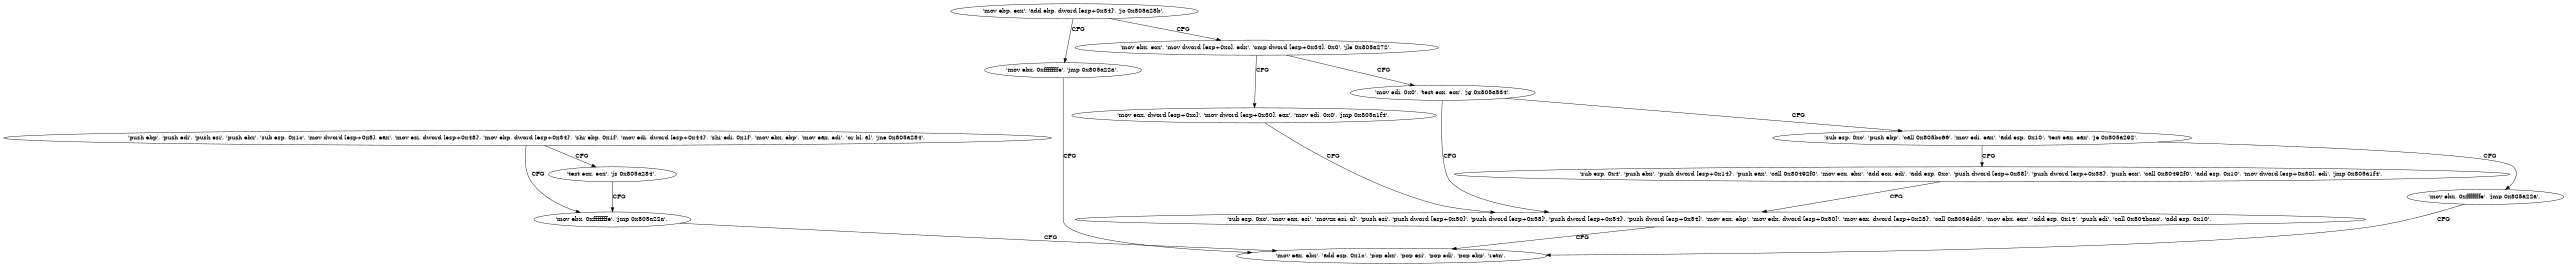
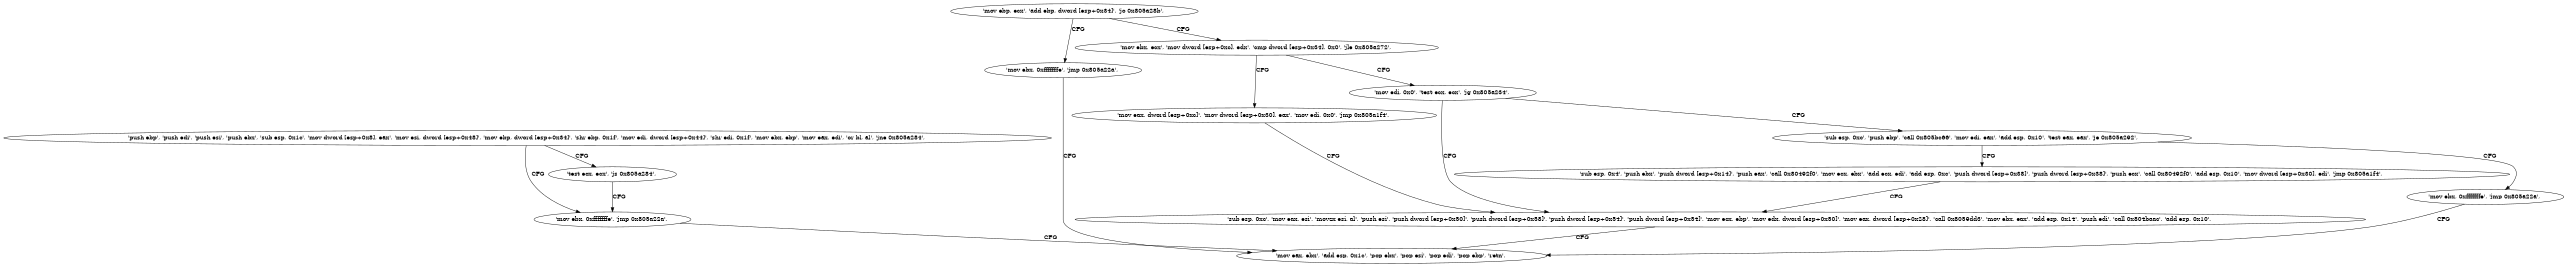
(1443, 93) -> (1443, 93)
